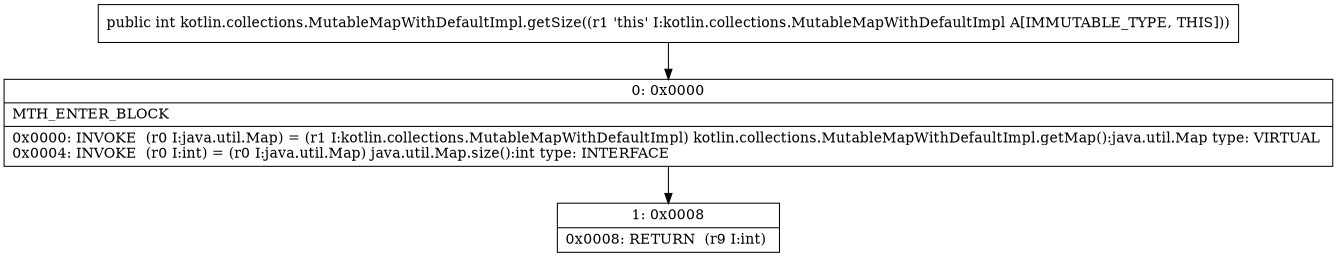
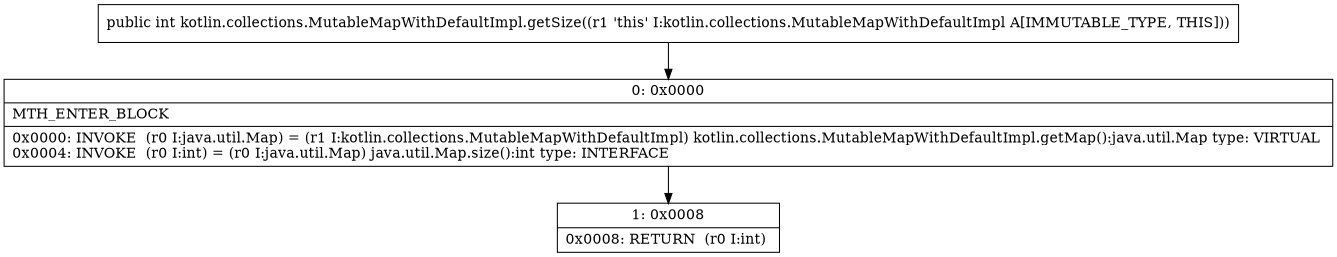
(668, 240) -> (668, 240)
